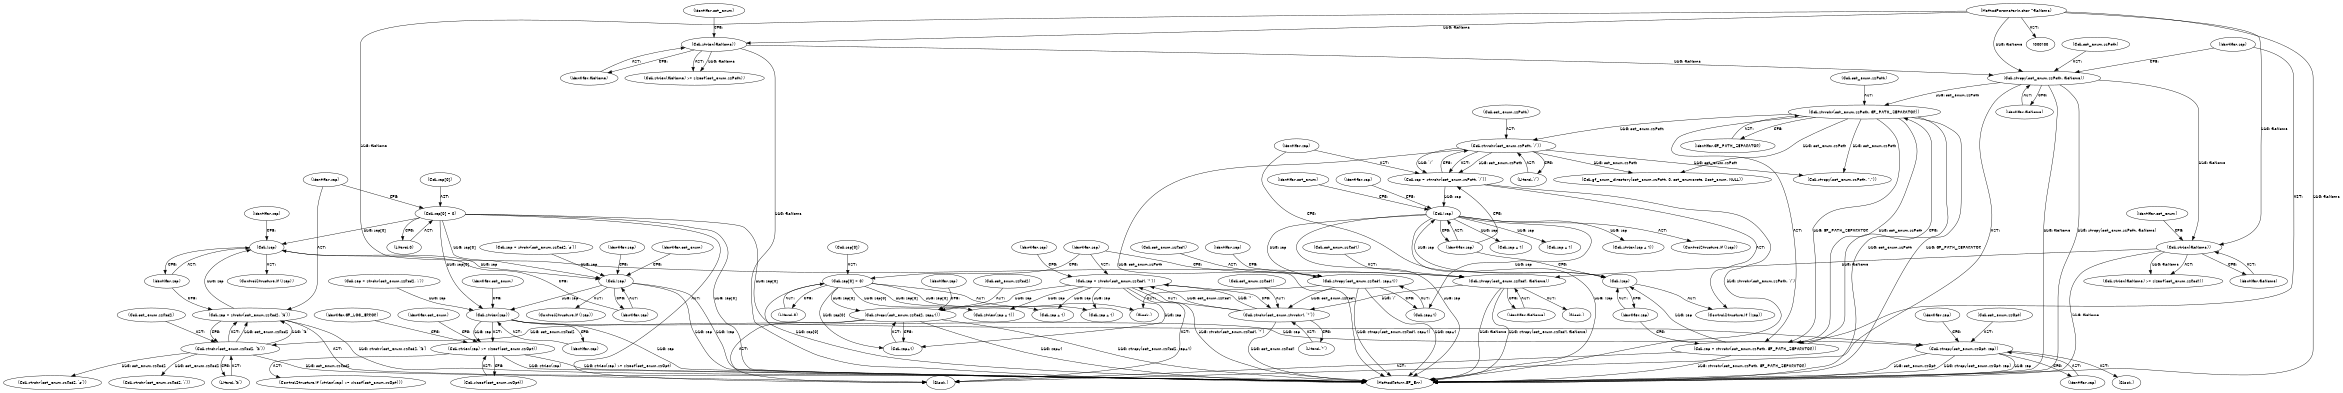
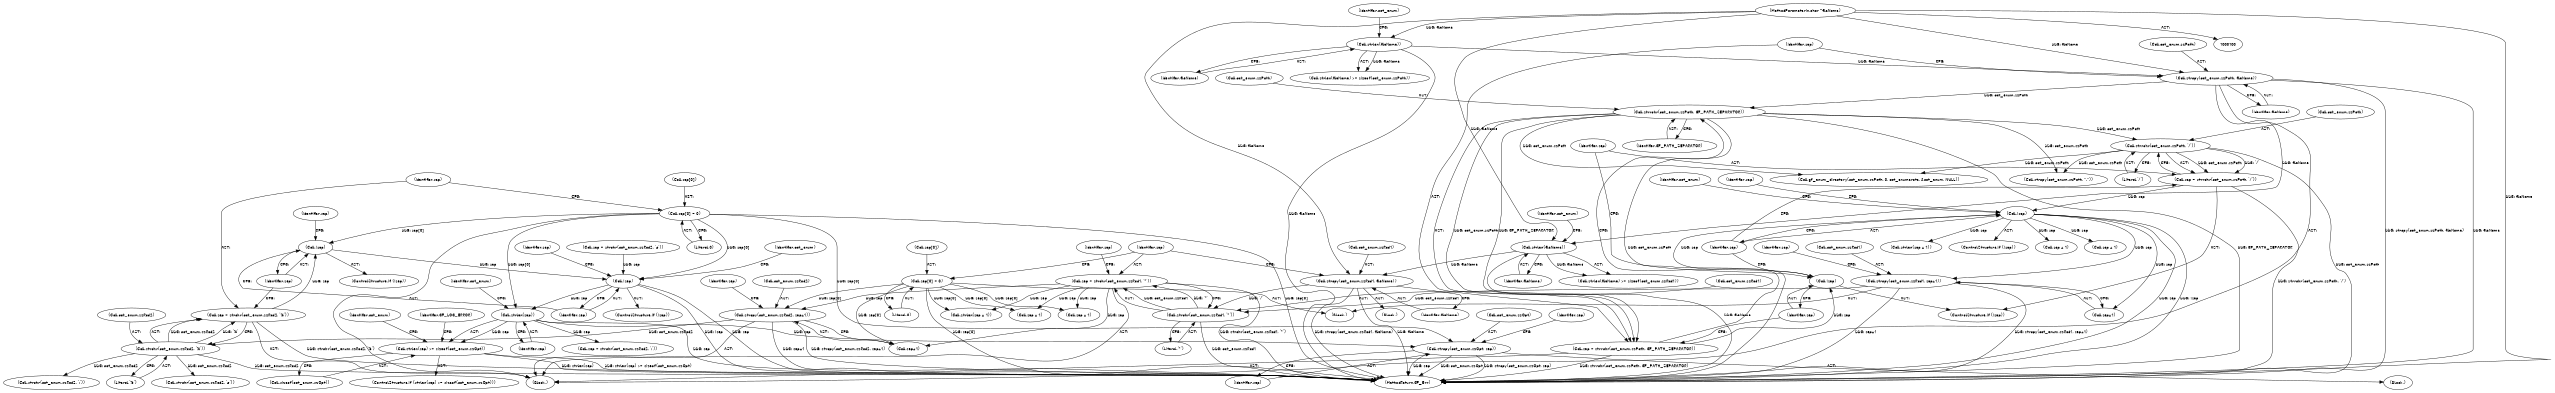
(432, 302) -> (564, 331)
(1279, 315) -> (1201, 315)
